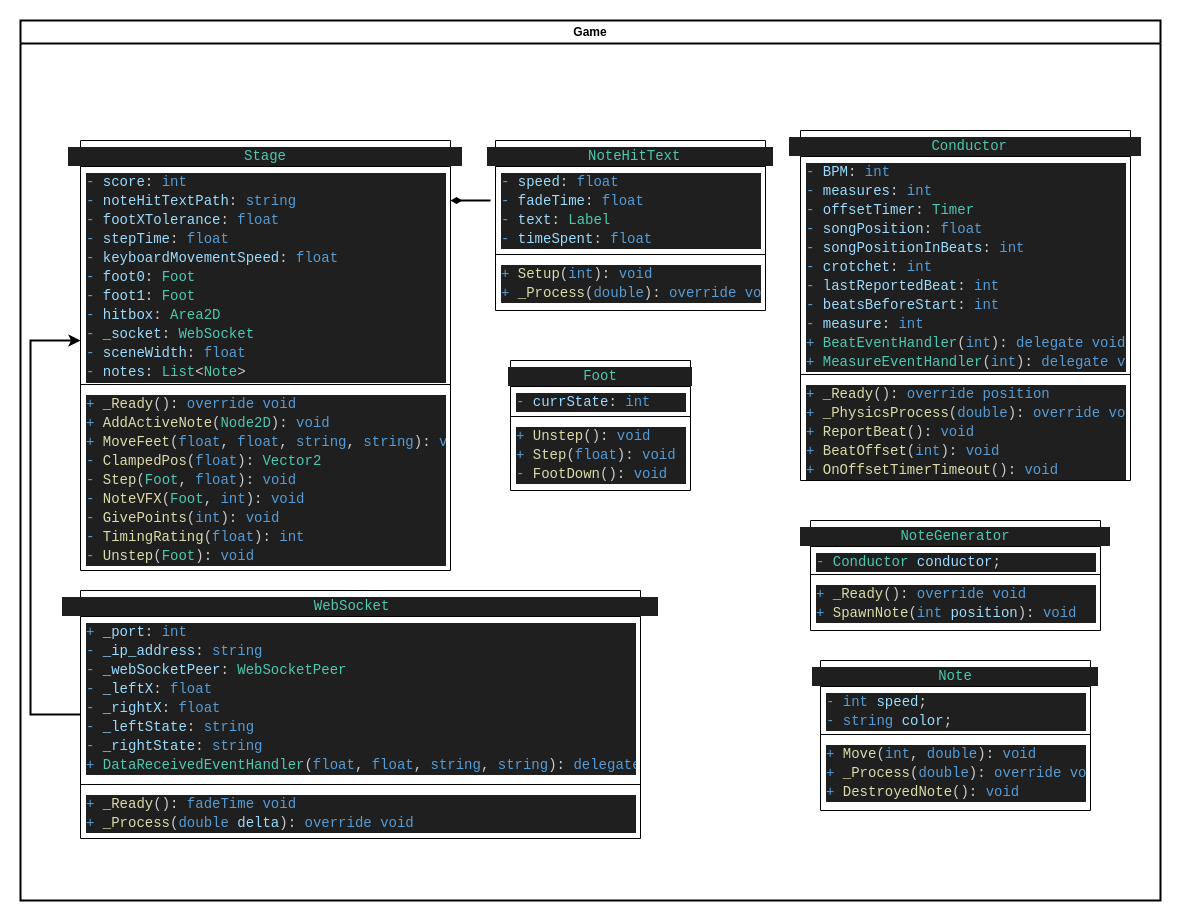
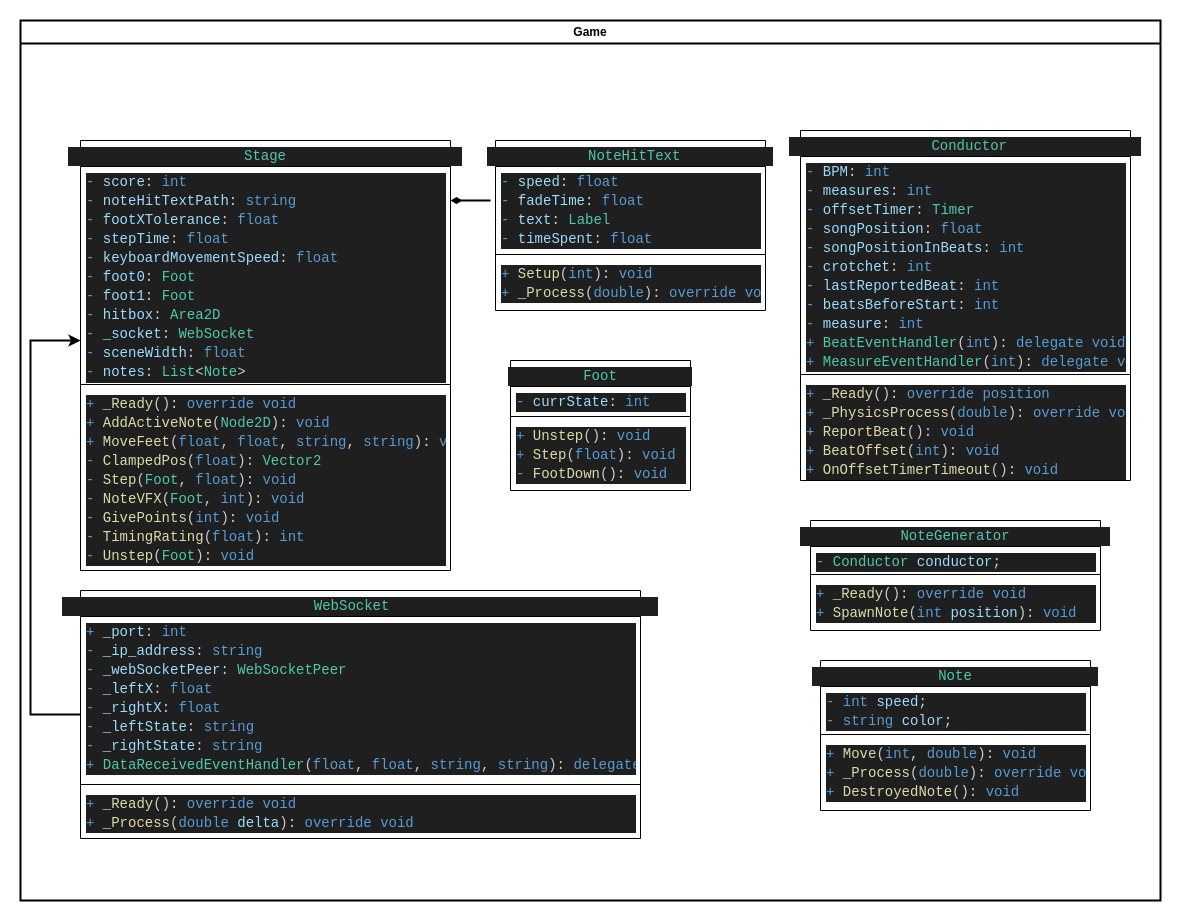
(204, 810) -> (204, 810)
